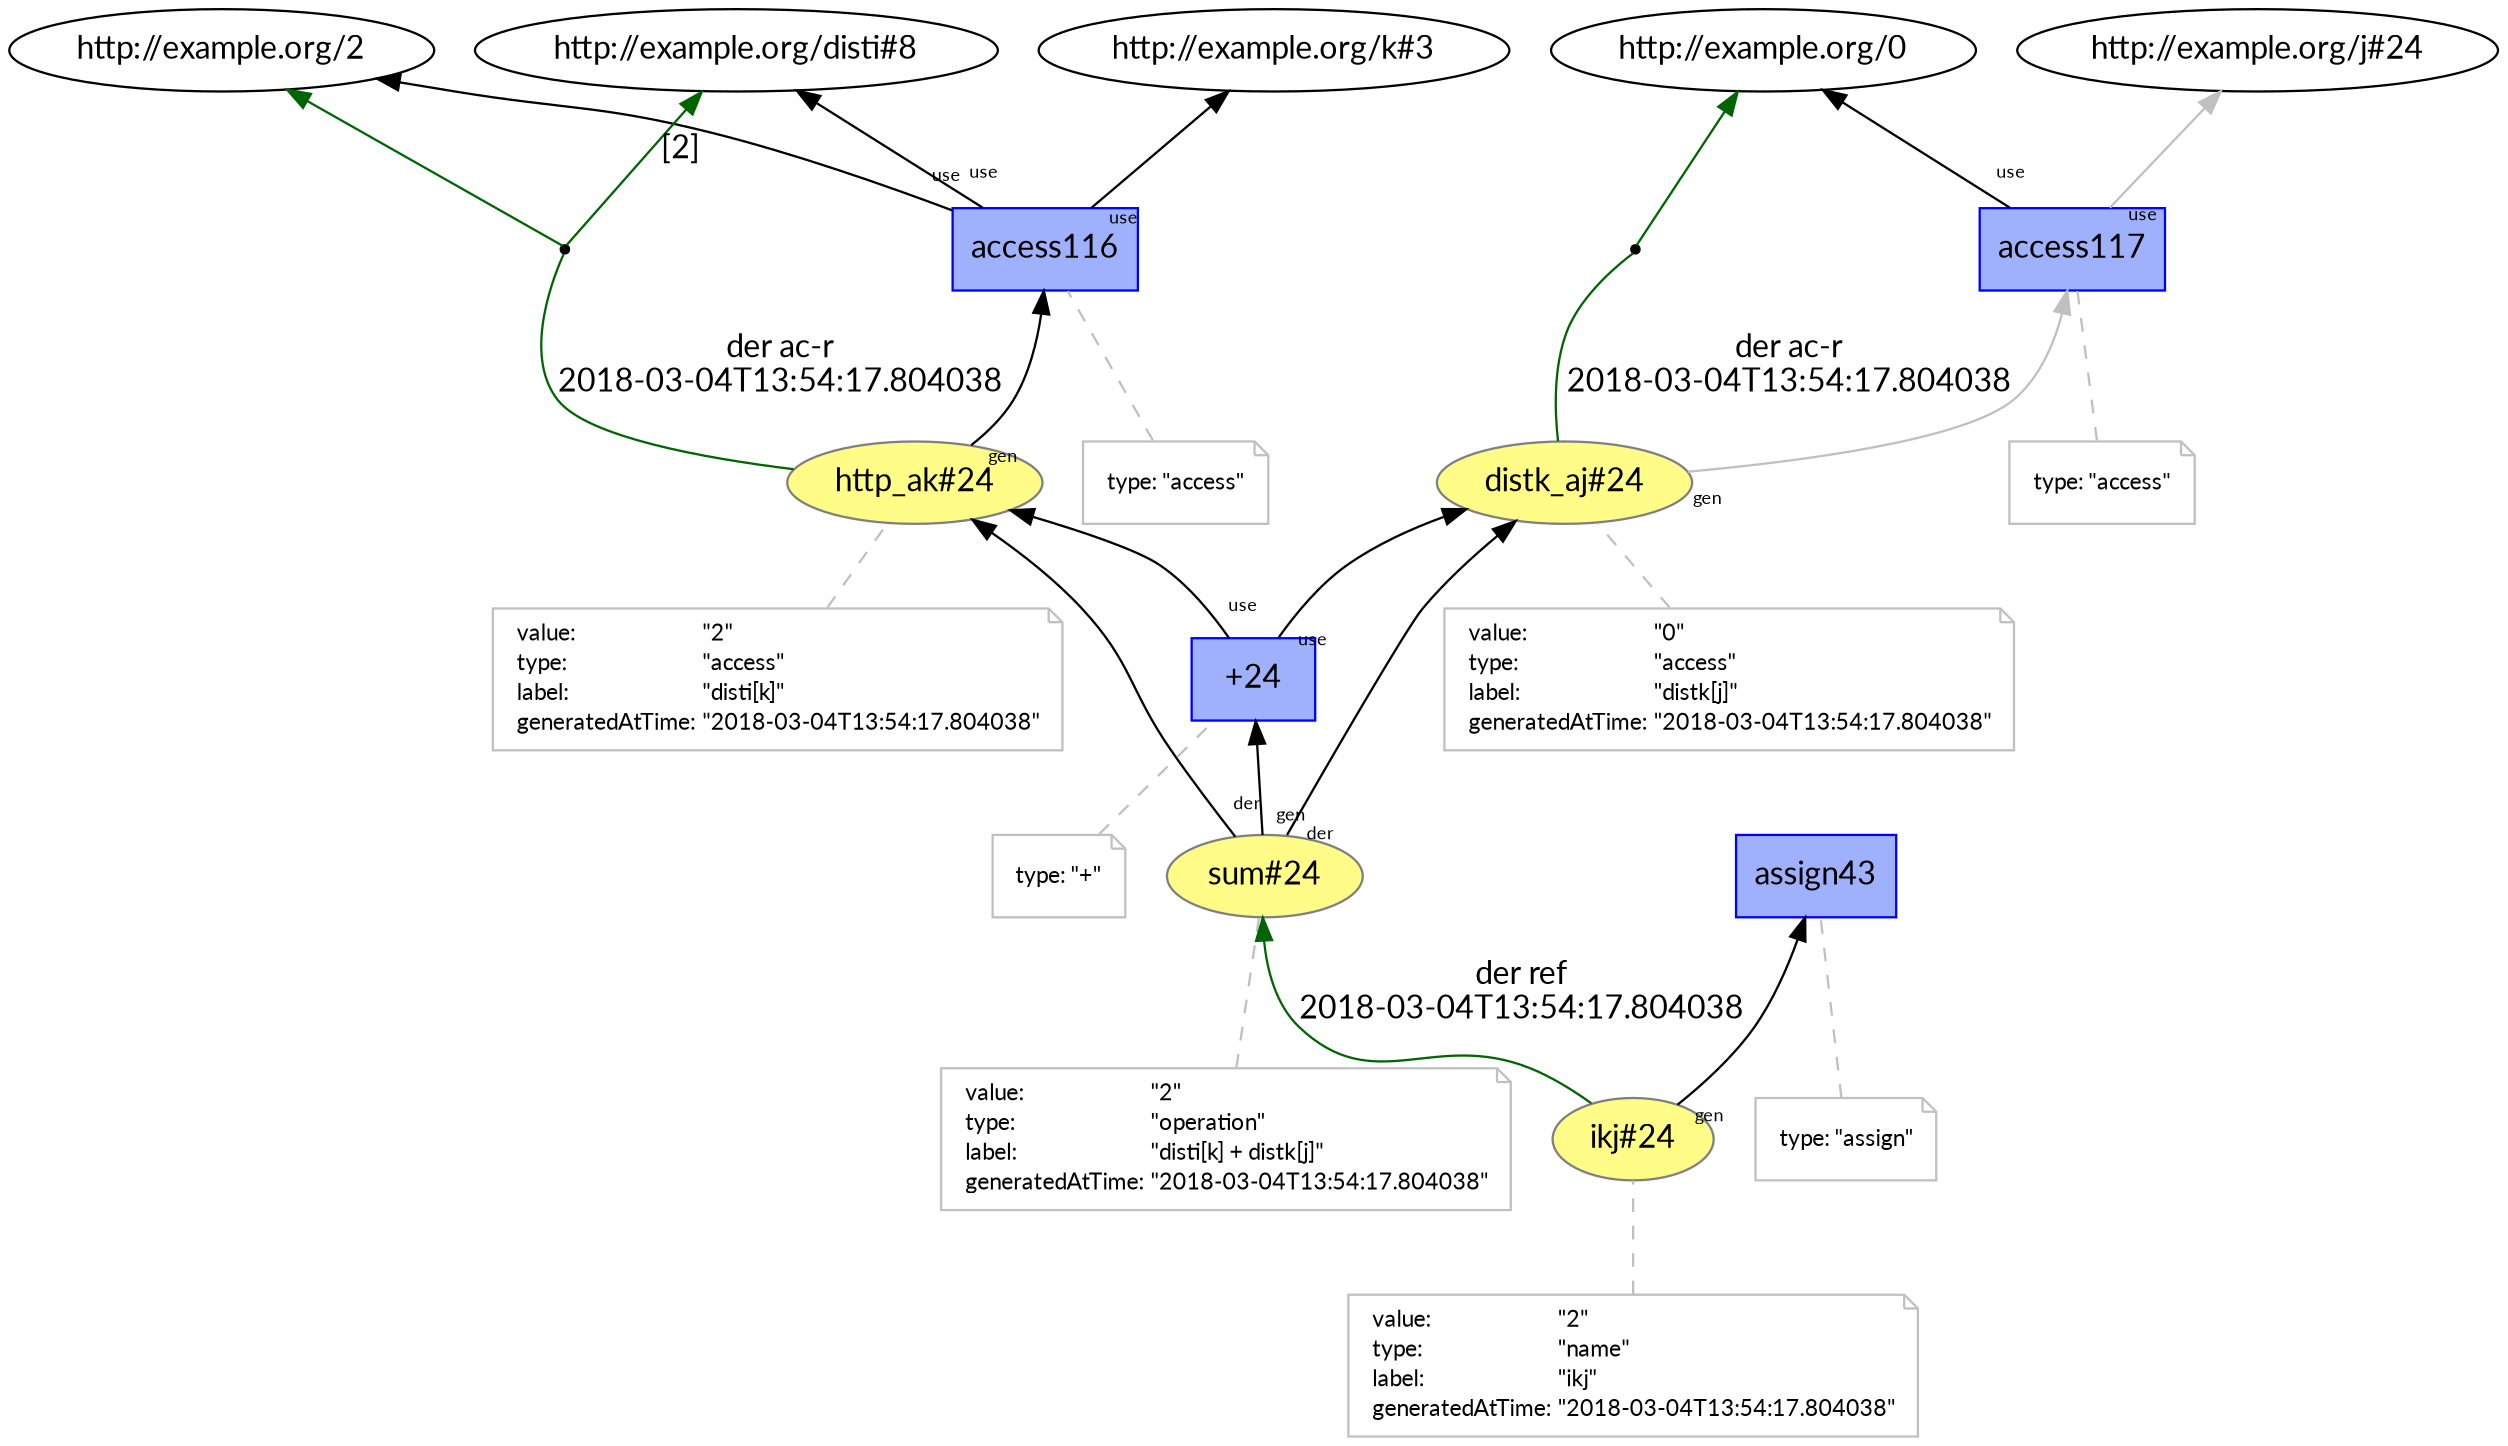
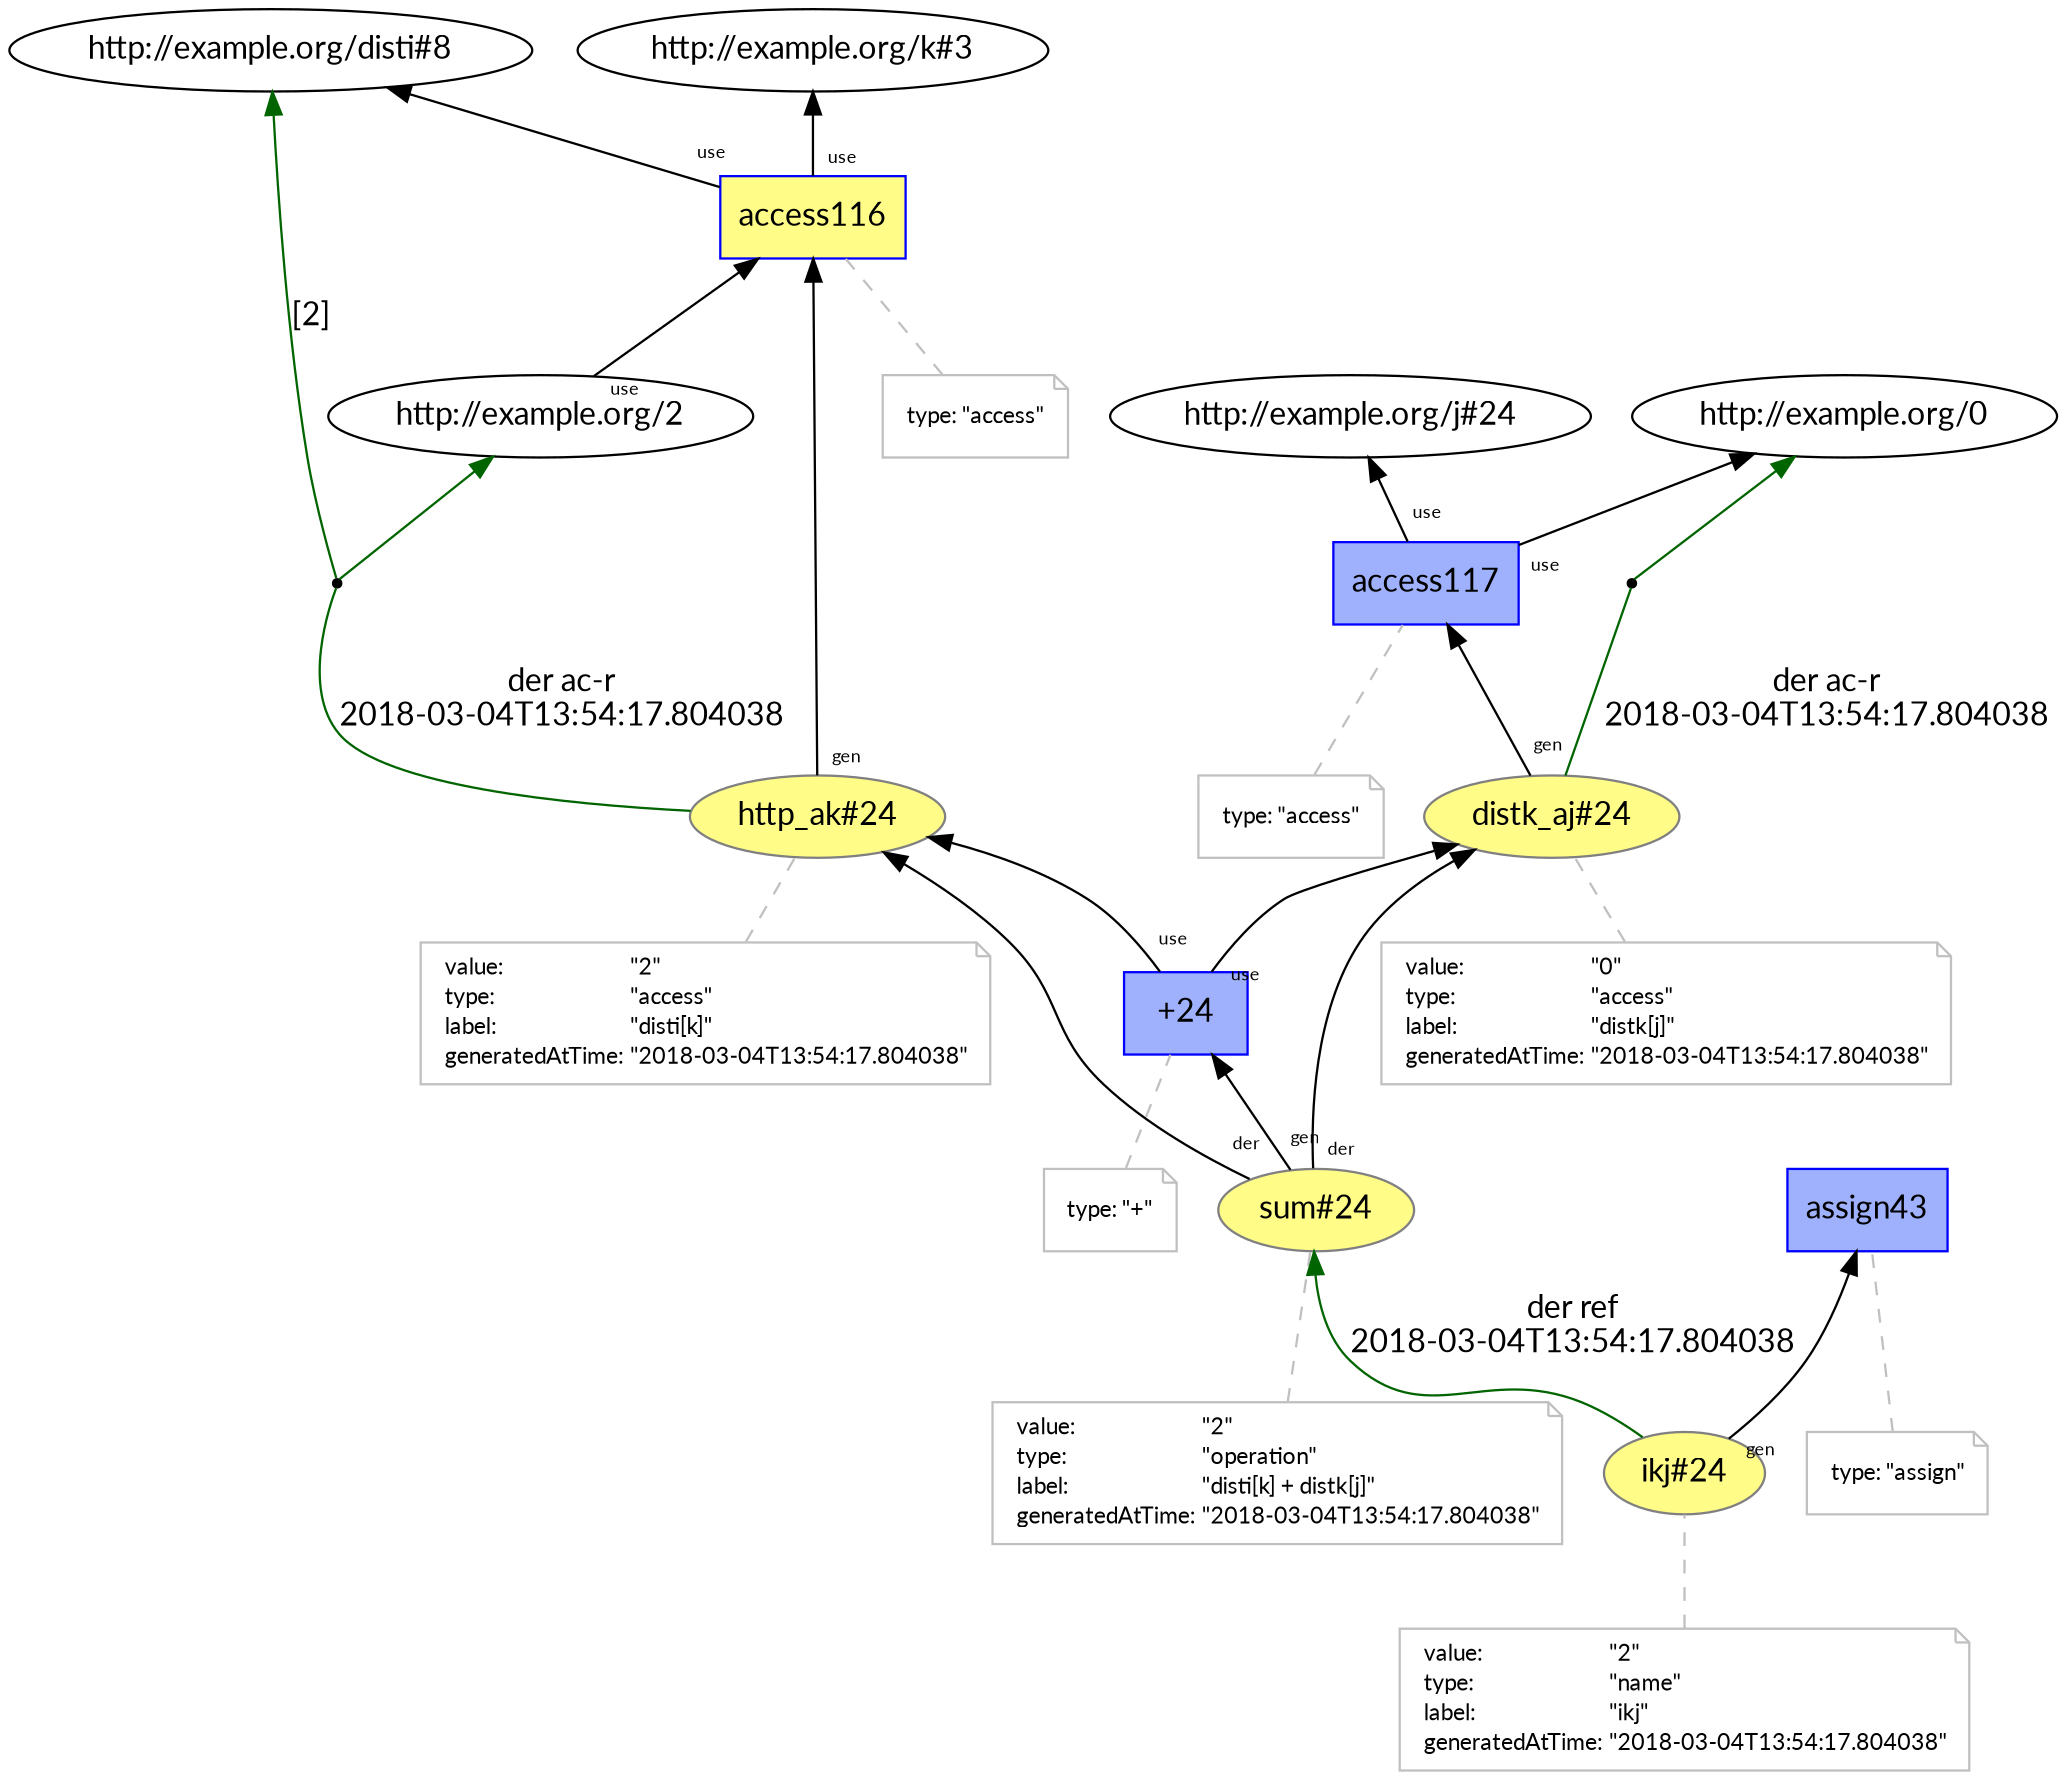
(695, 129) -> (667, 324)
(2157, 158) -> (1393, 510)
(1045, 249) -> (813, 217)
(1904, 441) -> (1495, 710)
